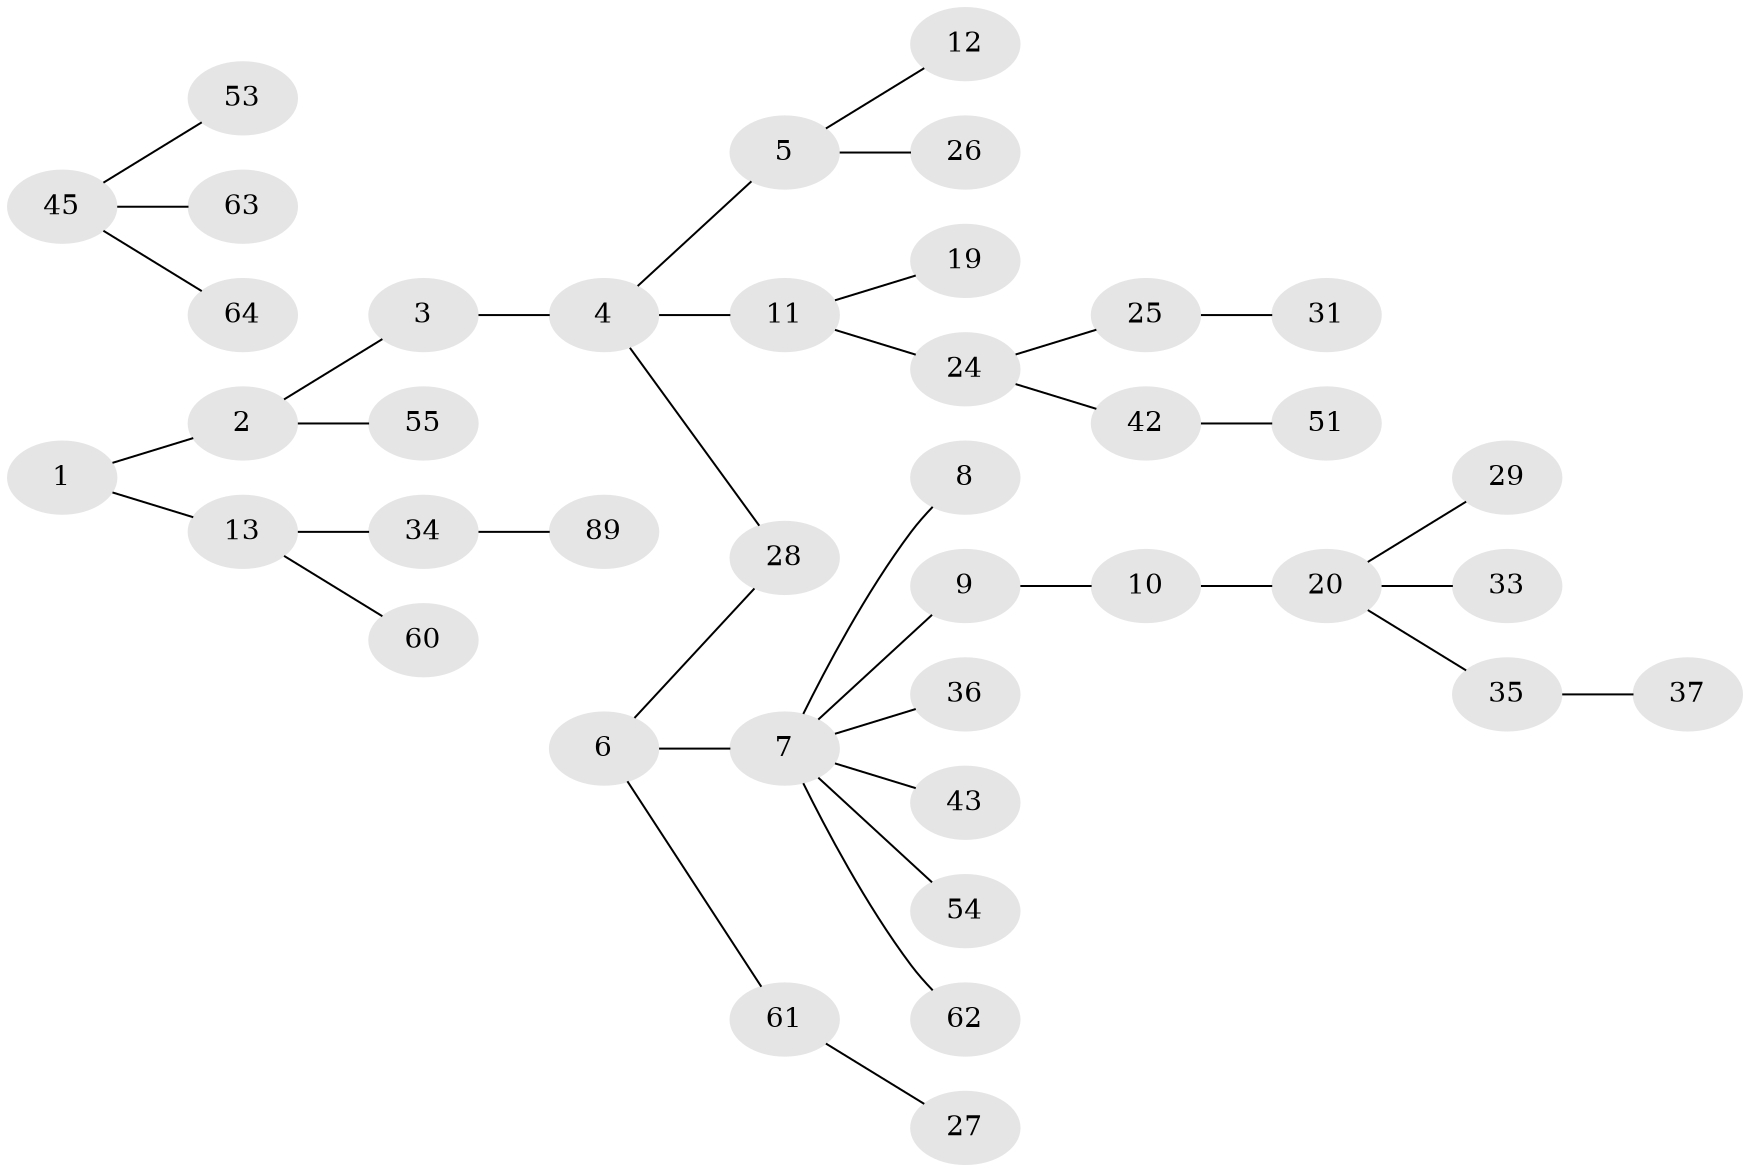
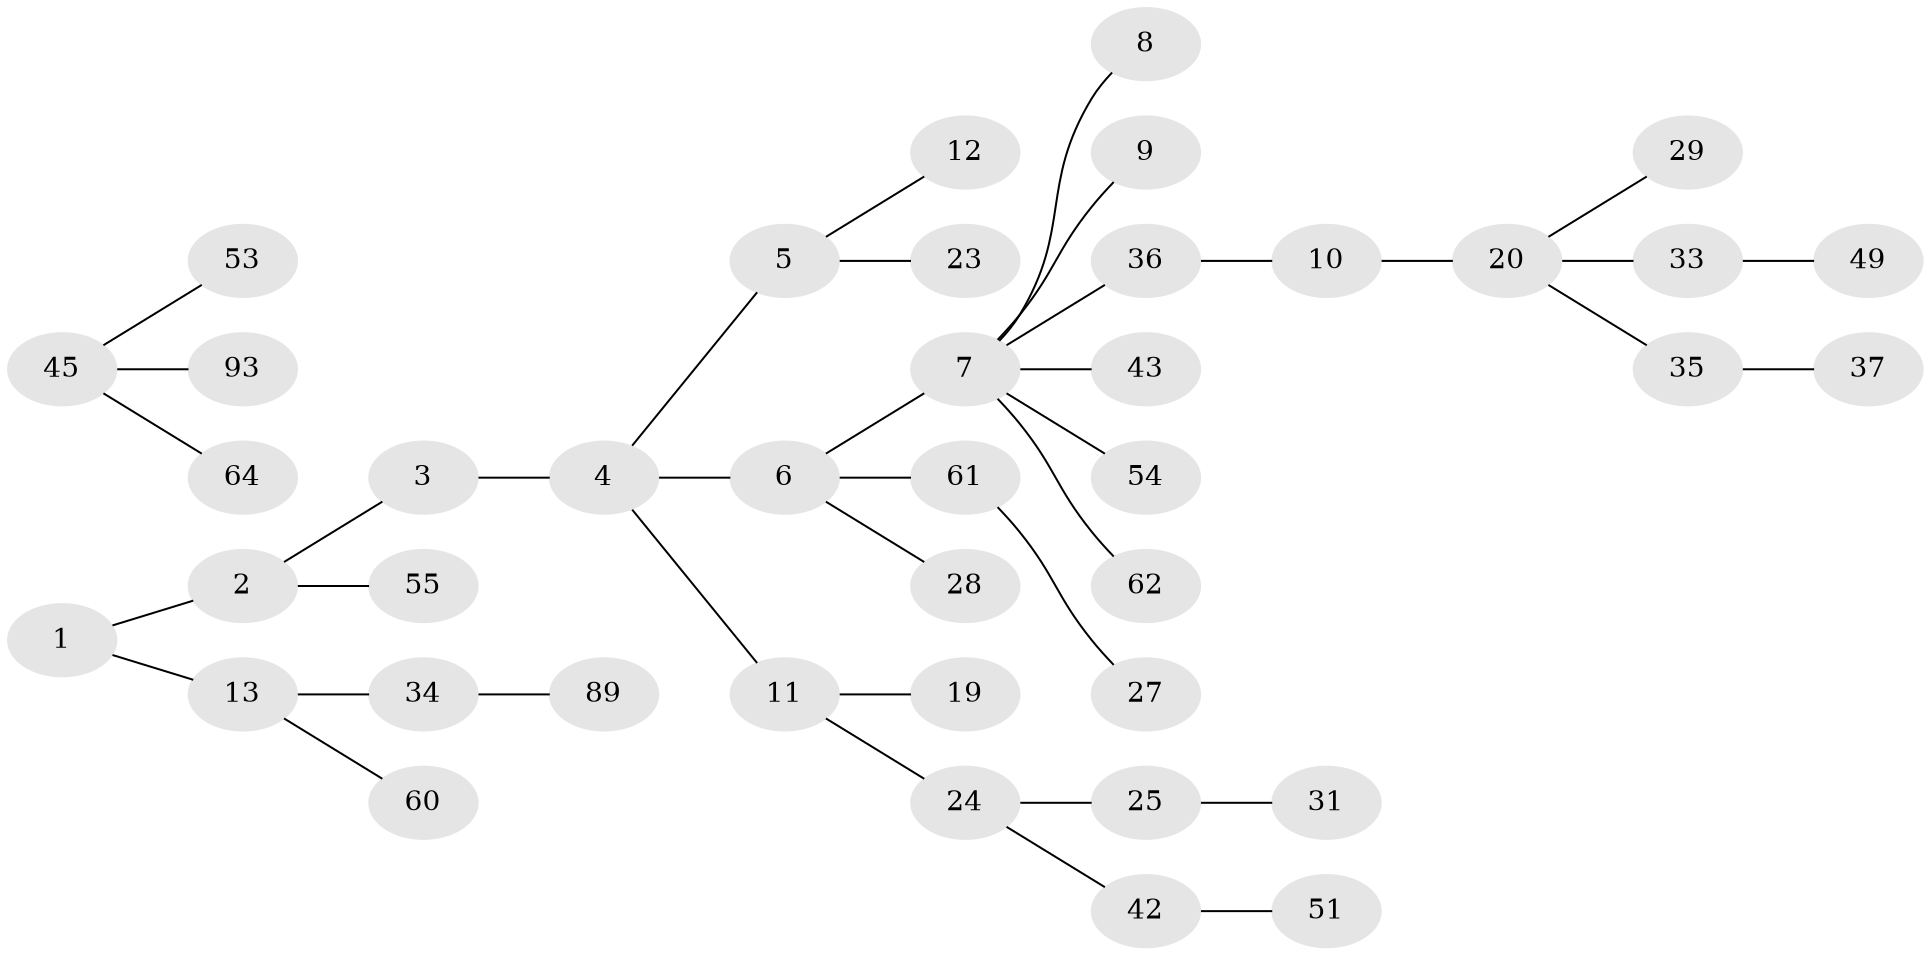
(965, 153) -> (965, 261)
(243, 207) -> (243, 369)
none -> (1868, 261)
(695, 437) -> (695, 478)
(1056, 586) -> (1237, 261)
